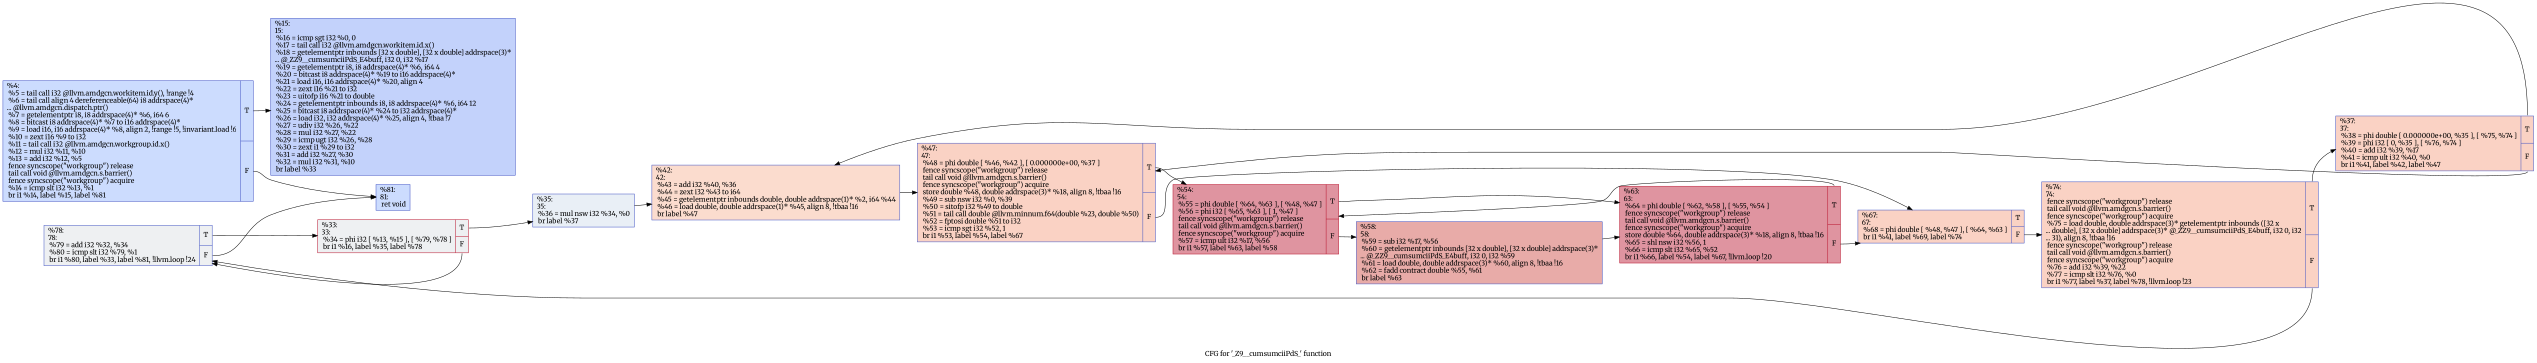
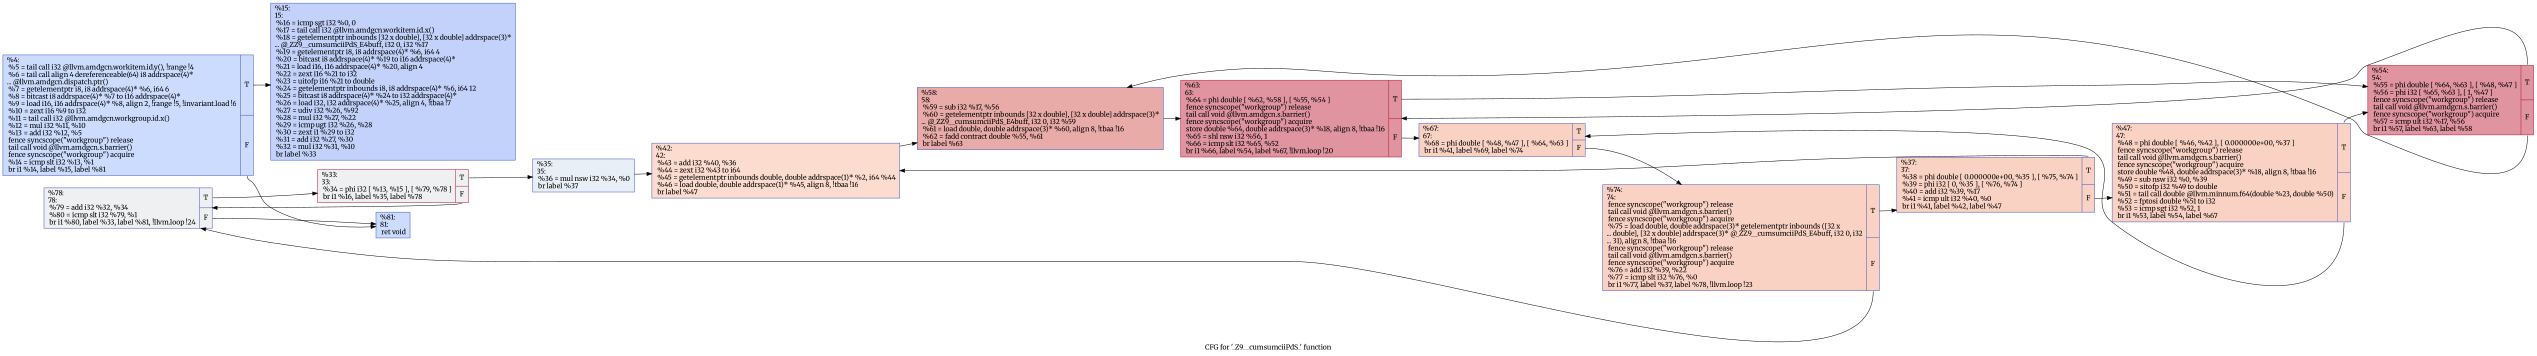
(317, 126) -> (317, 111)
(906, 193) -> (906, 145)
